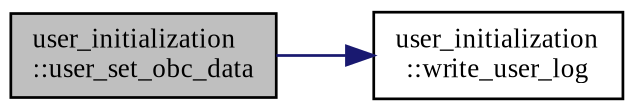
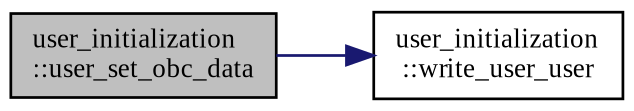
(498, 56) -> (498, 56)
